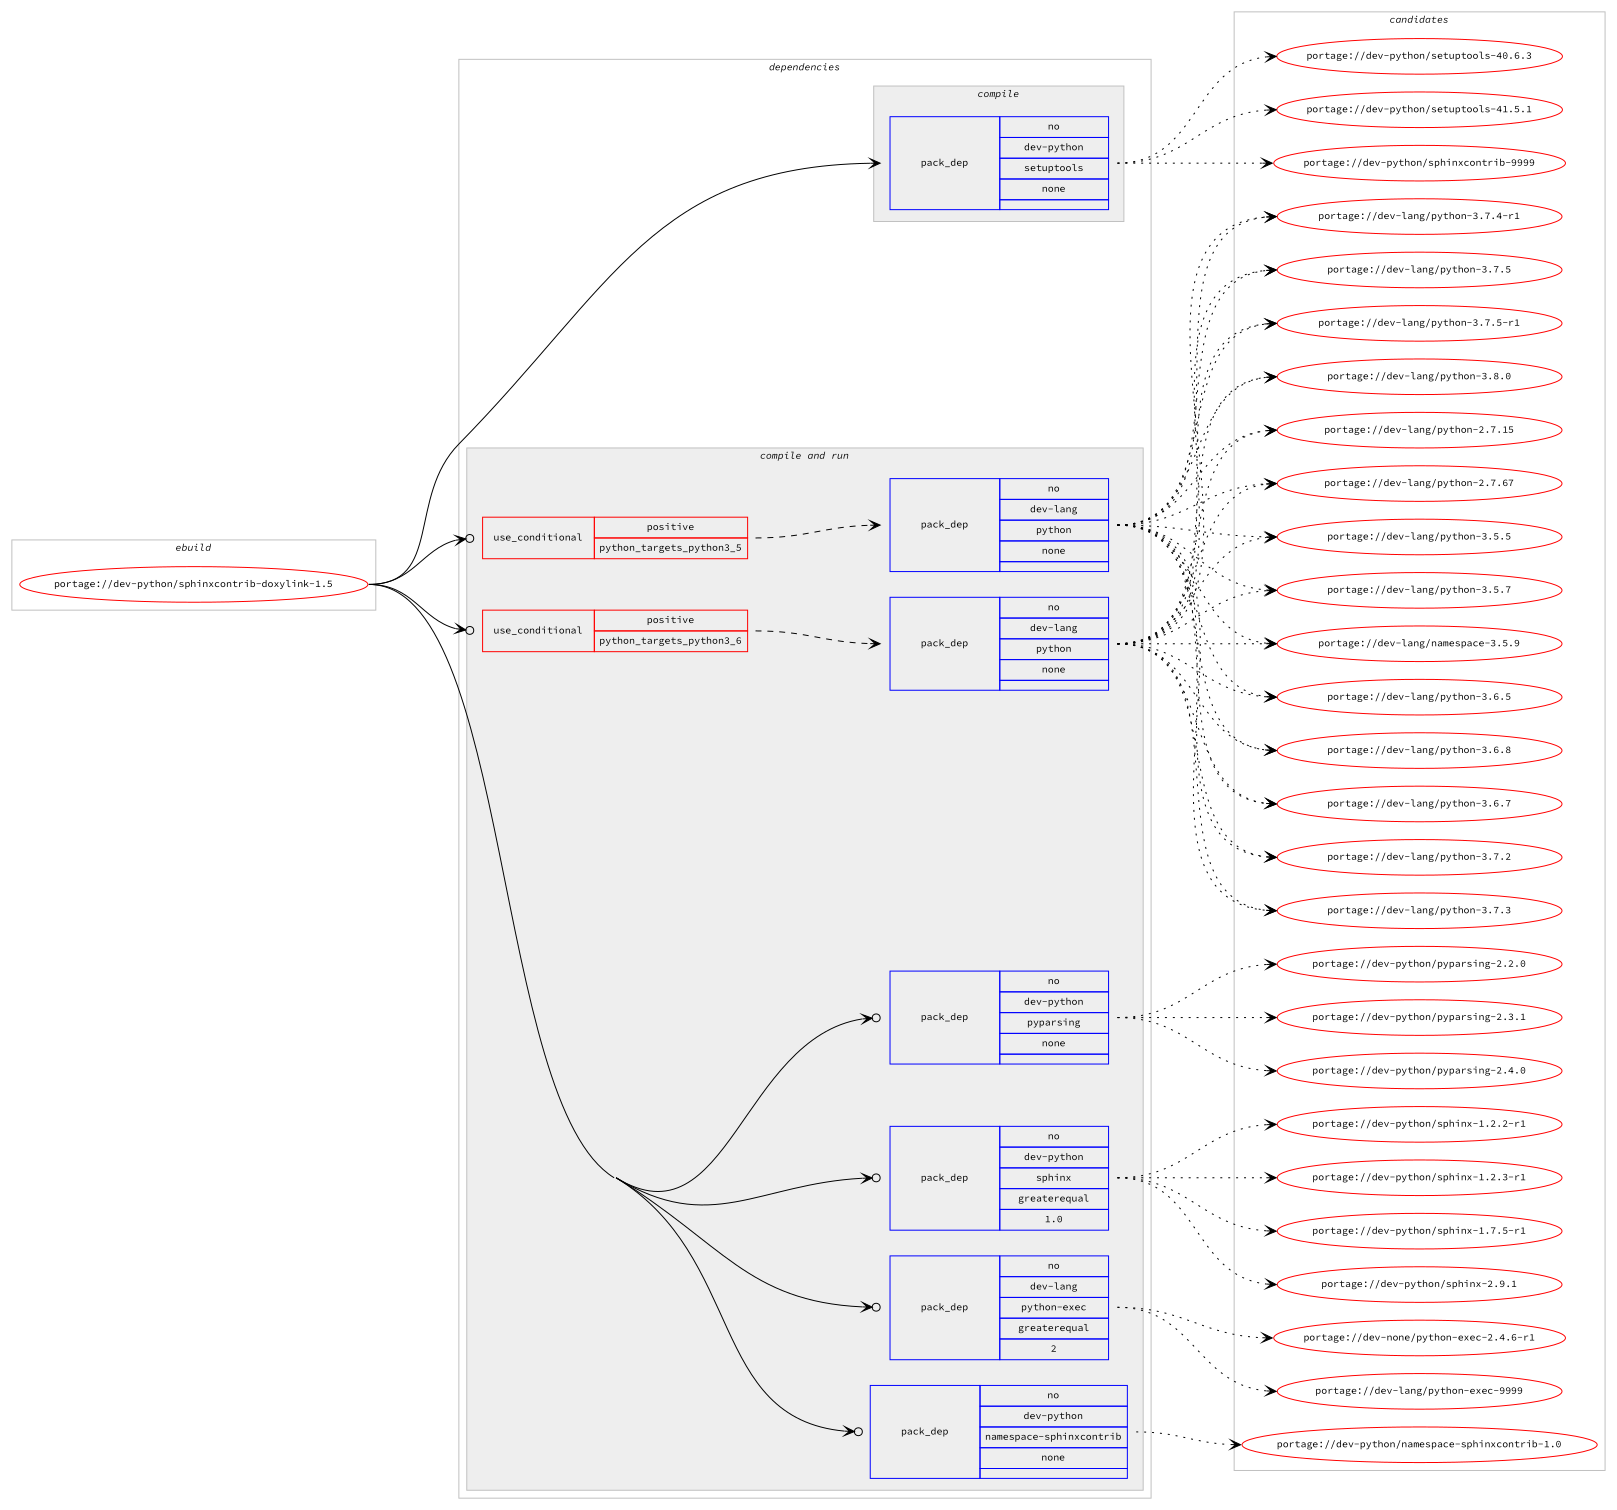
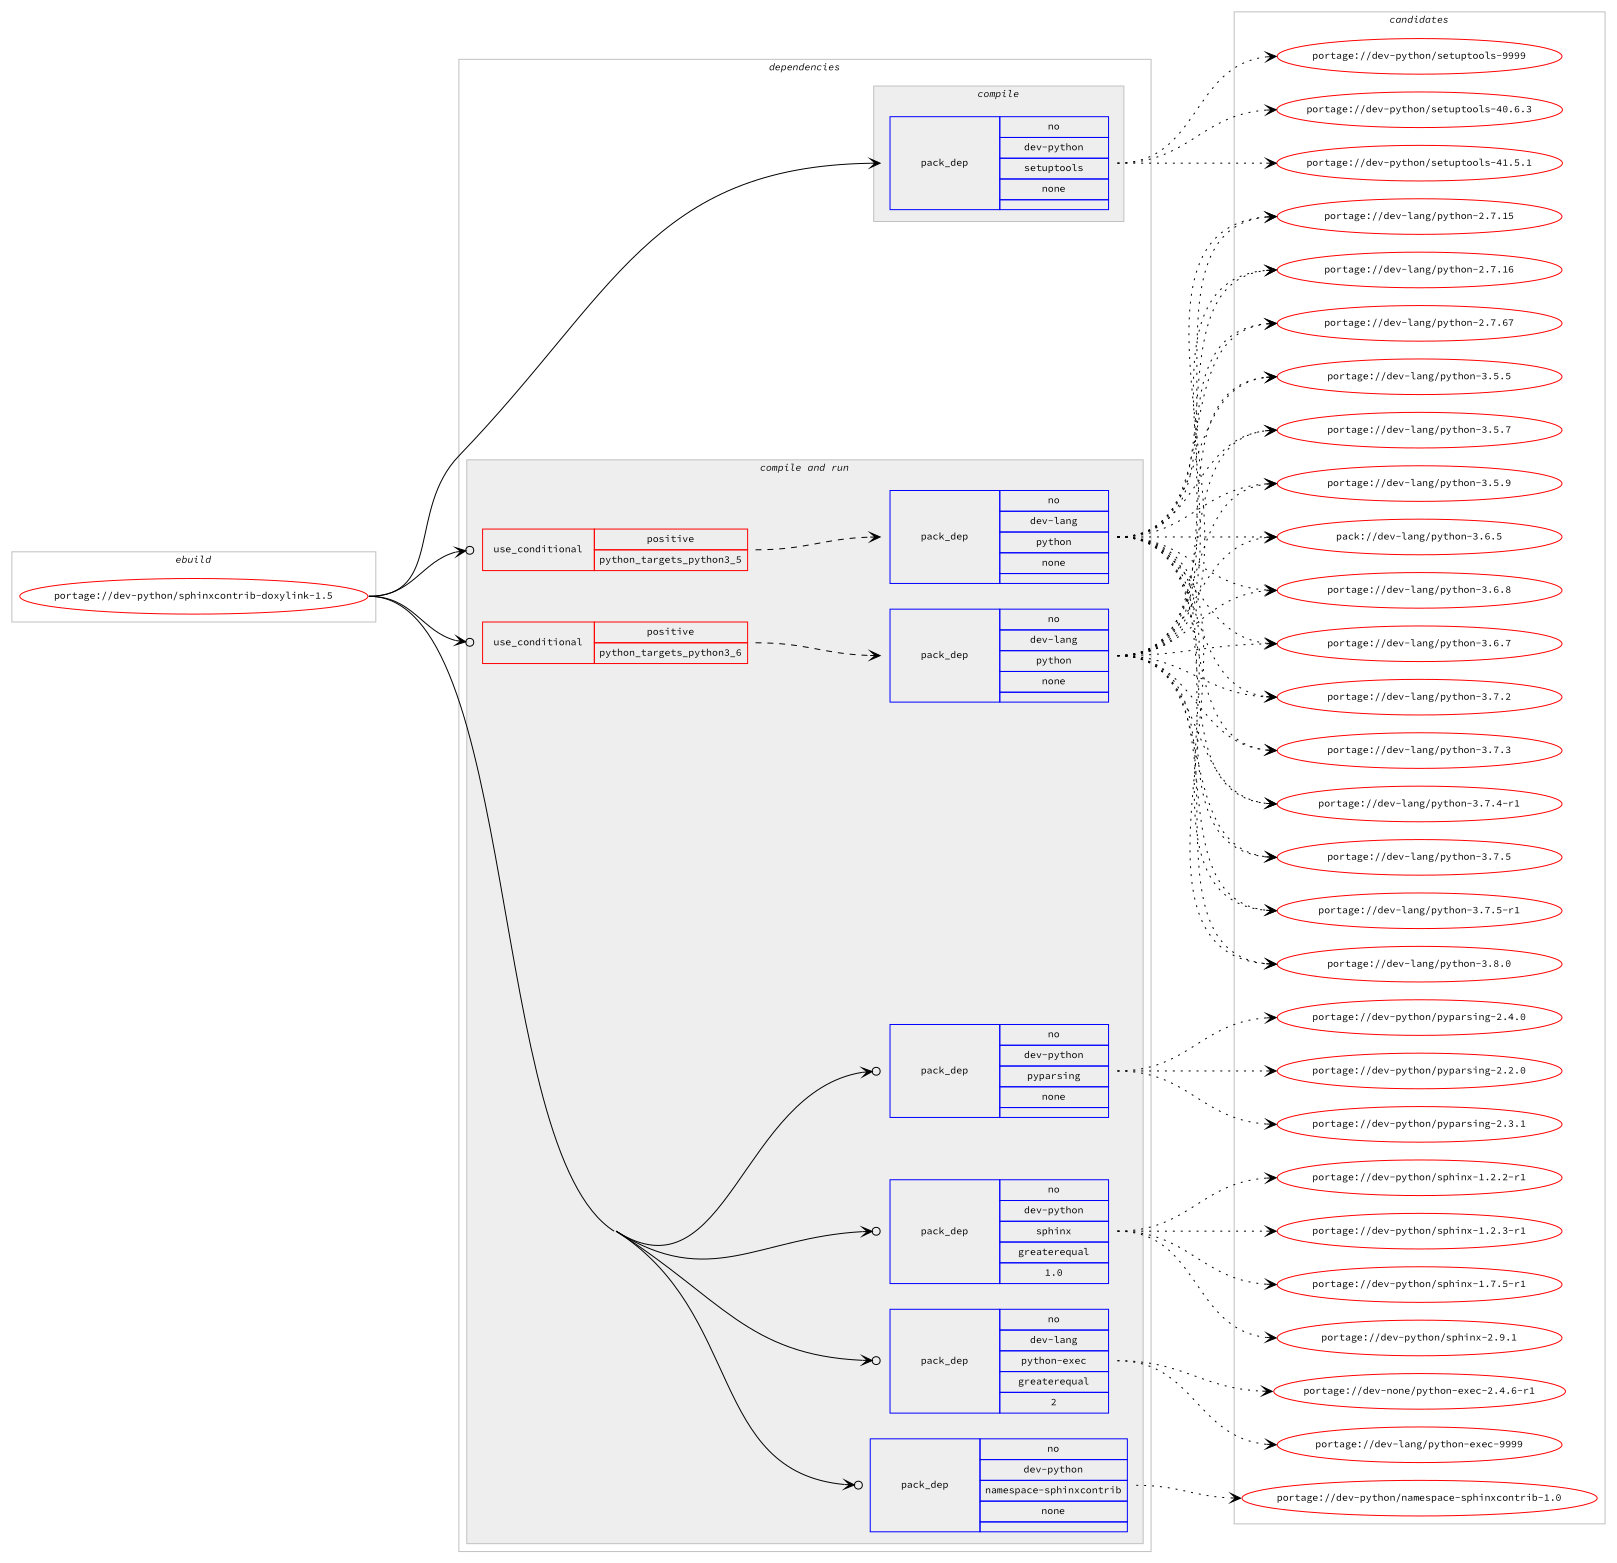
(1420, 163) -> (1420, 56)
none -> (1420, 270)
(1420, 644) -> (1420, 484)
(1420, 697) -> (1420, 537)
